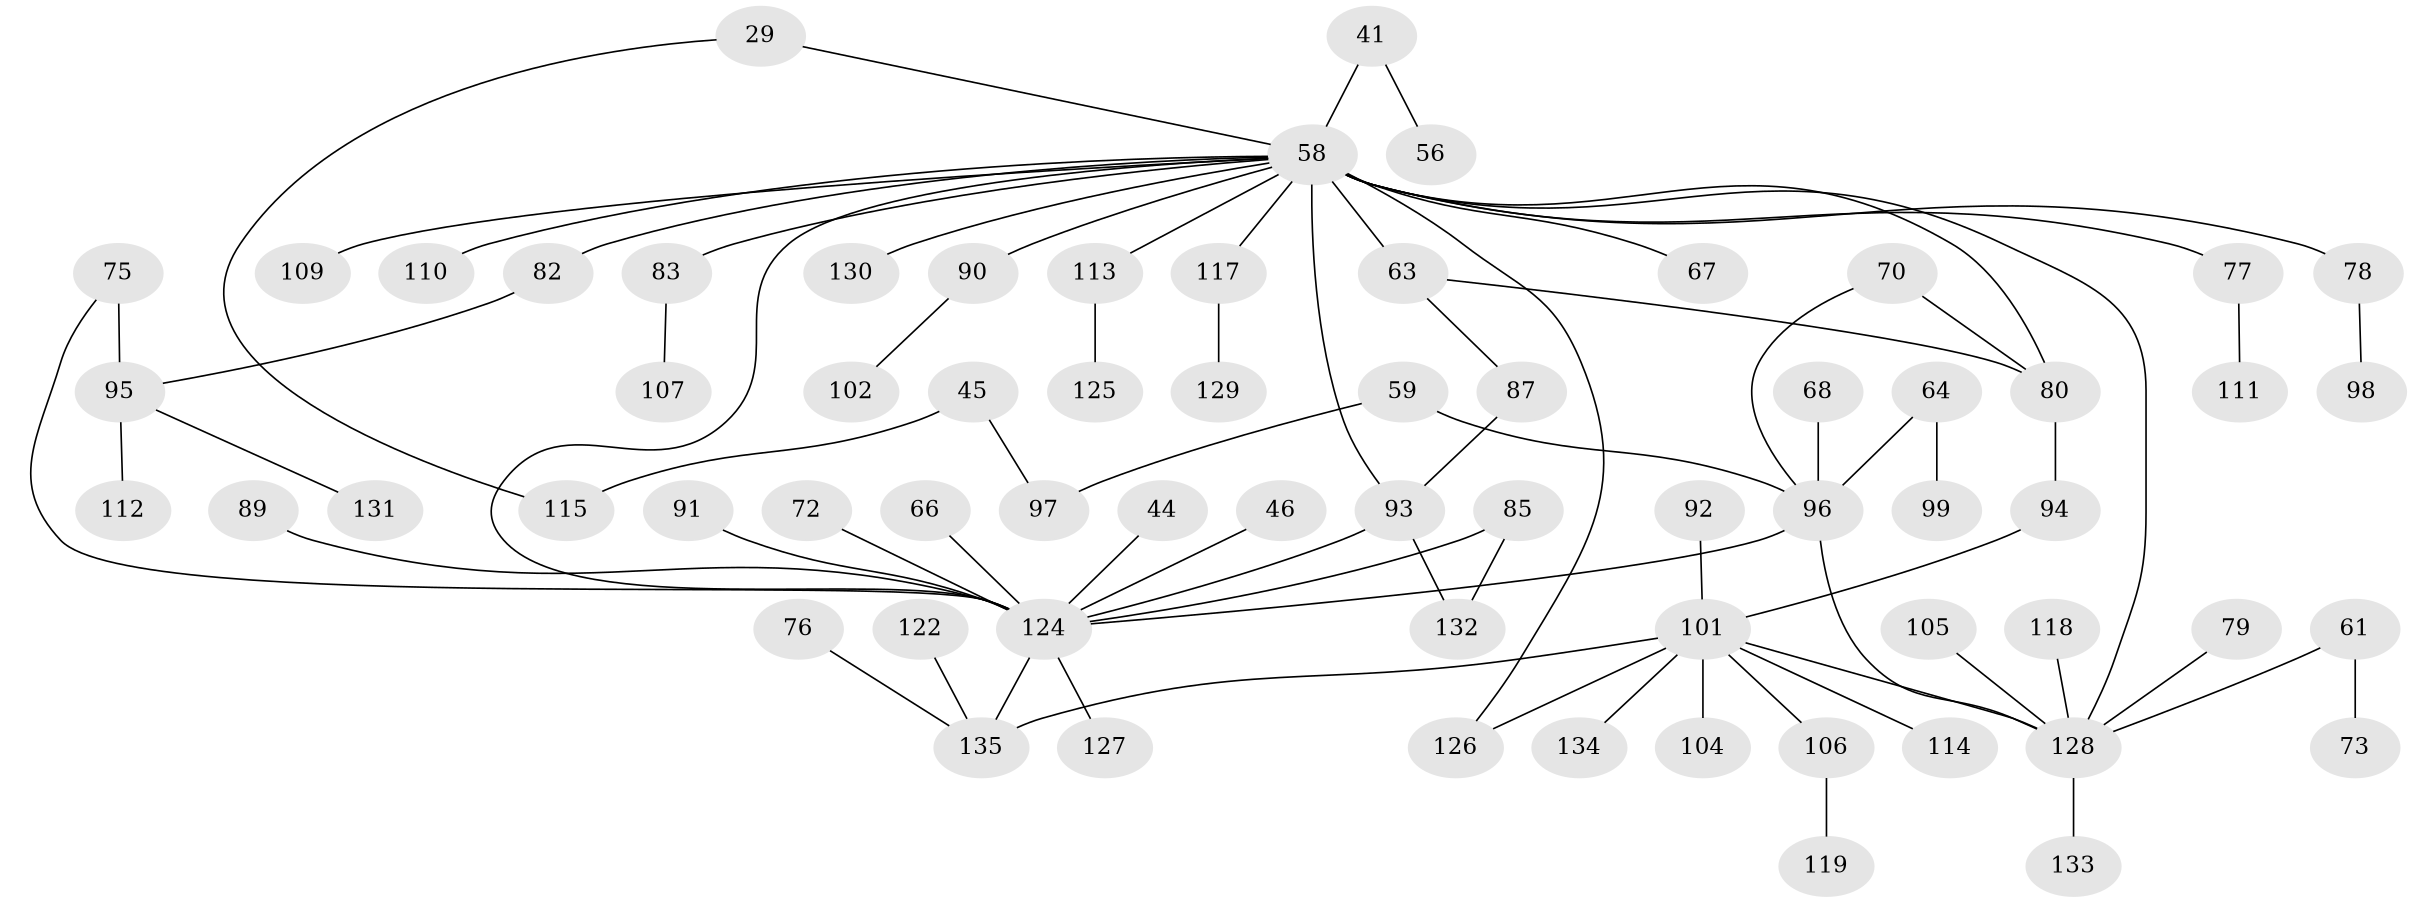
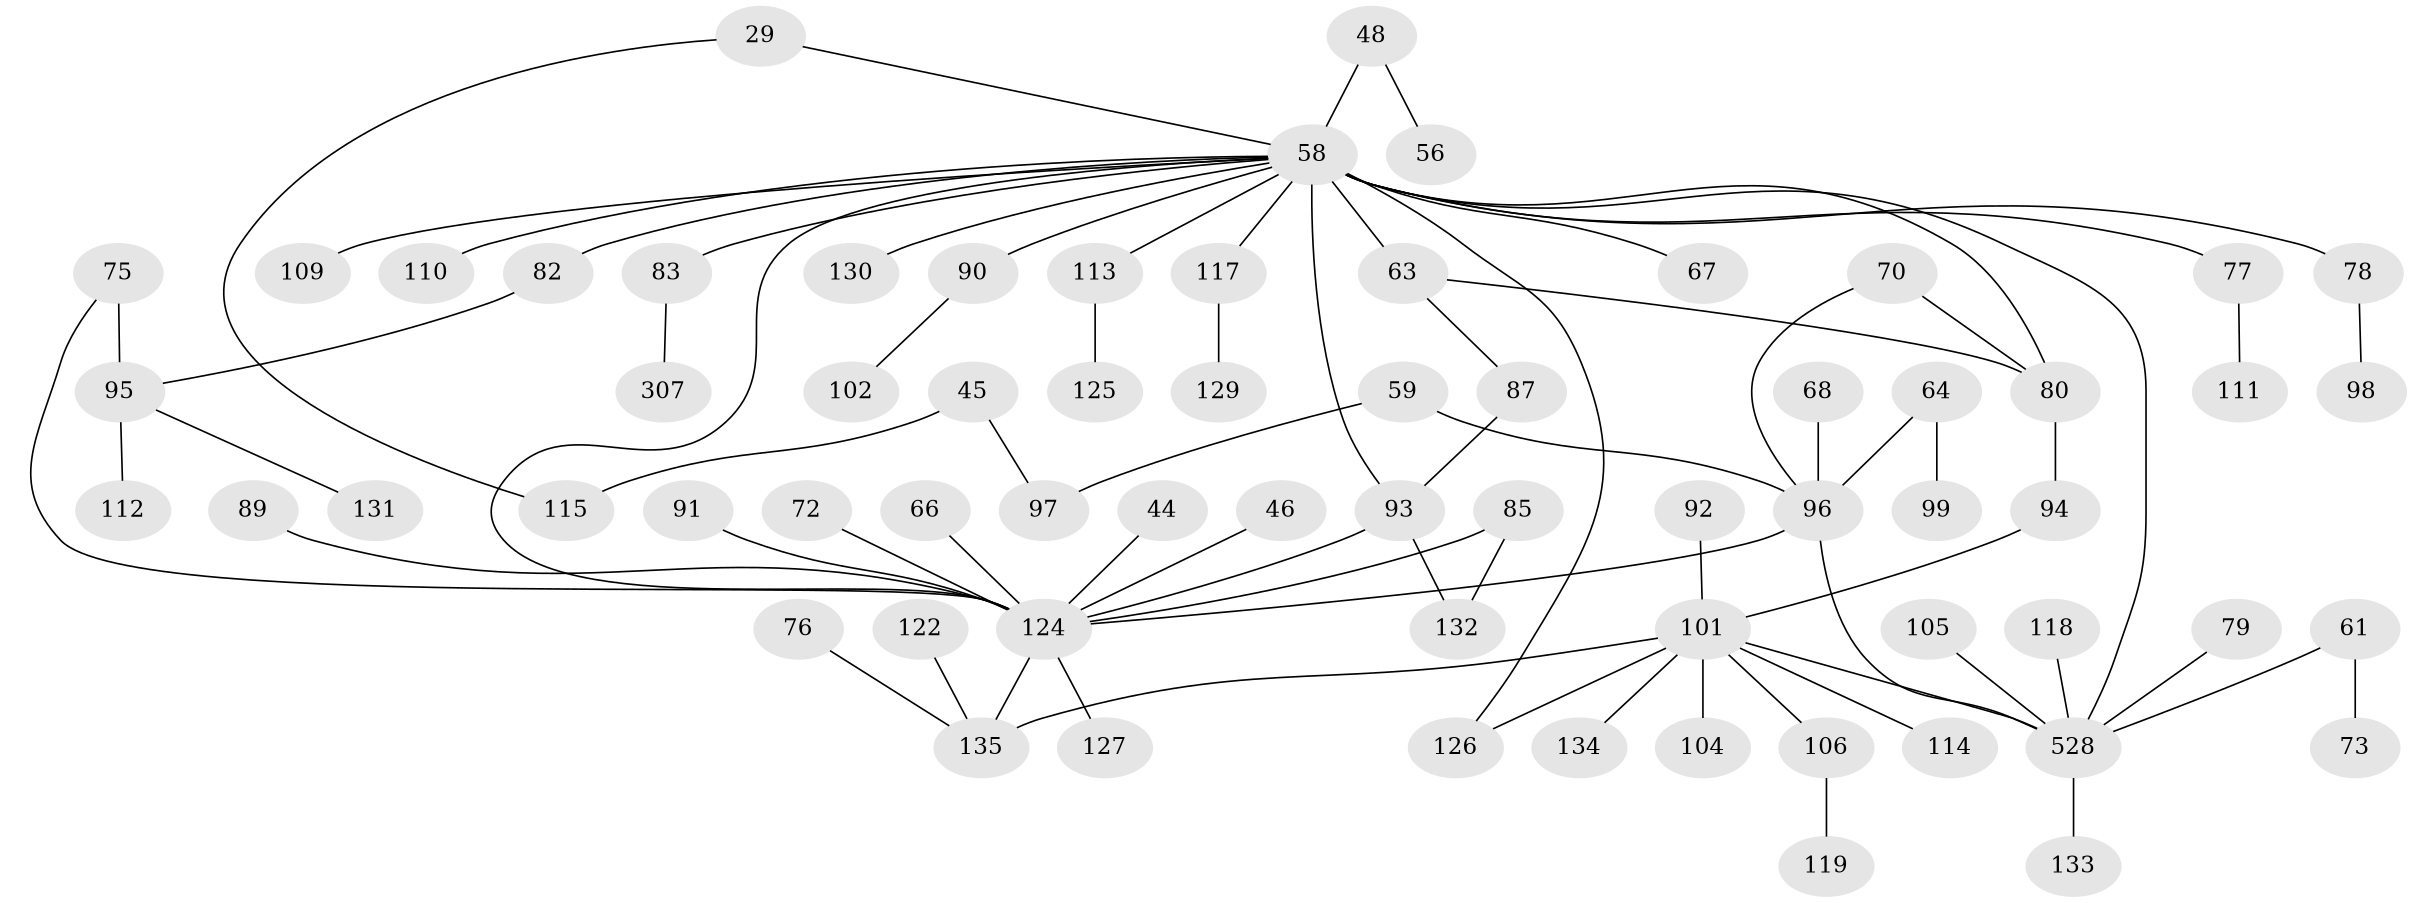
(1372, 36) -> (1372, 36)
(664, 392) -> (664, 392)
(2074, 748) -> (2074, 748)
